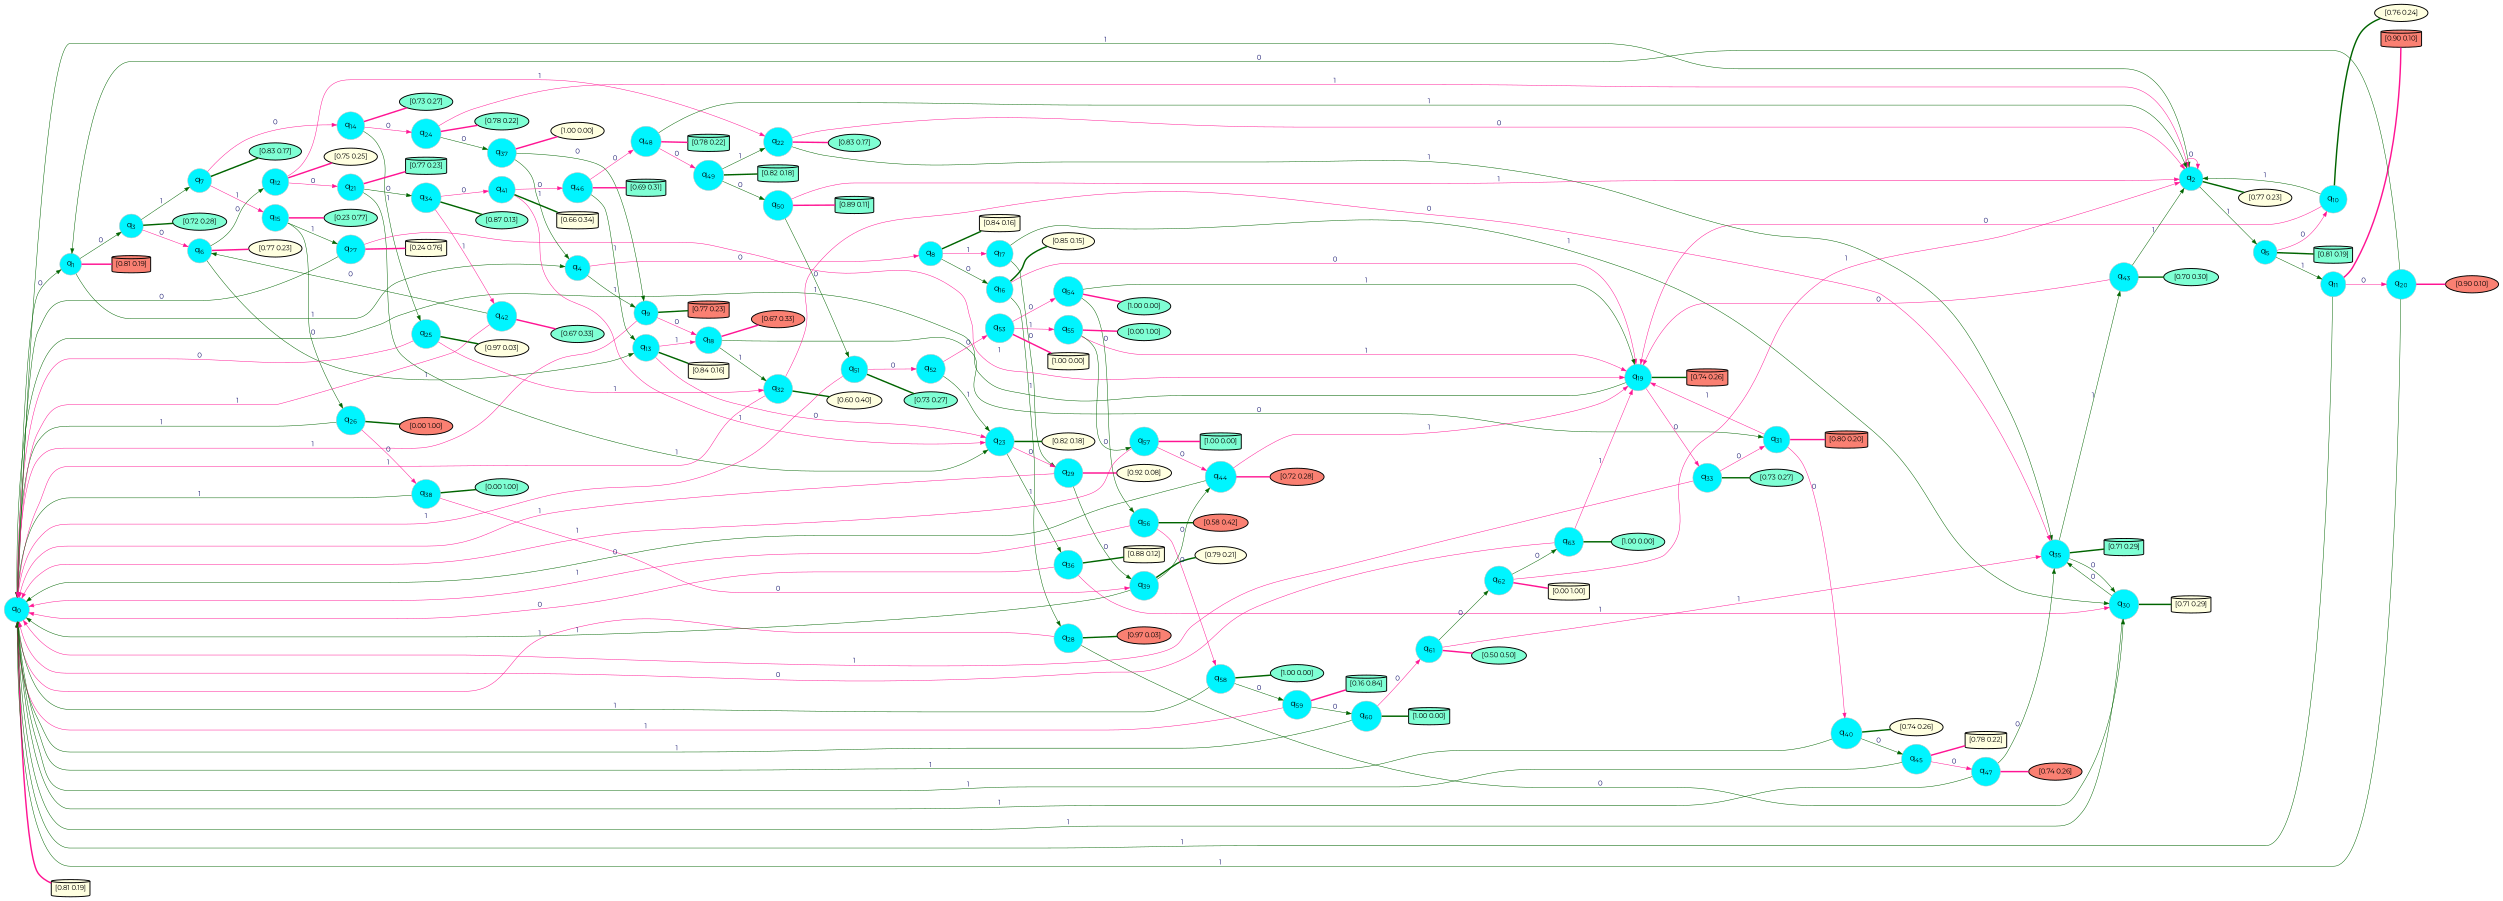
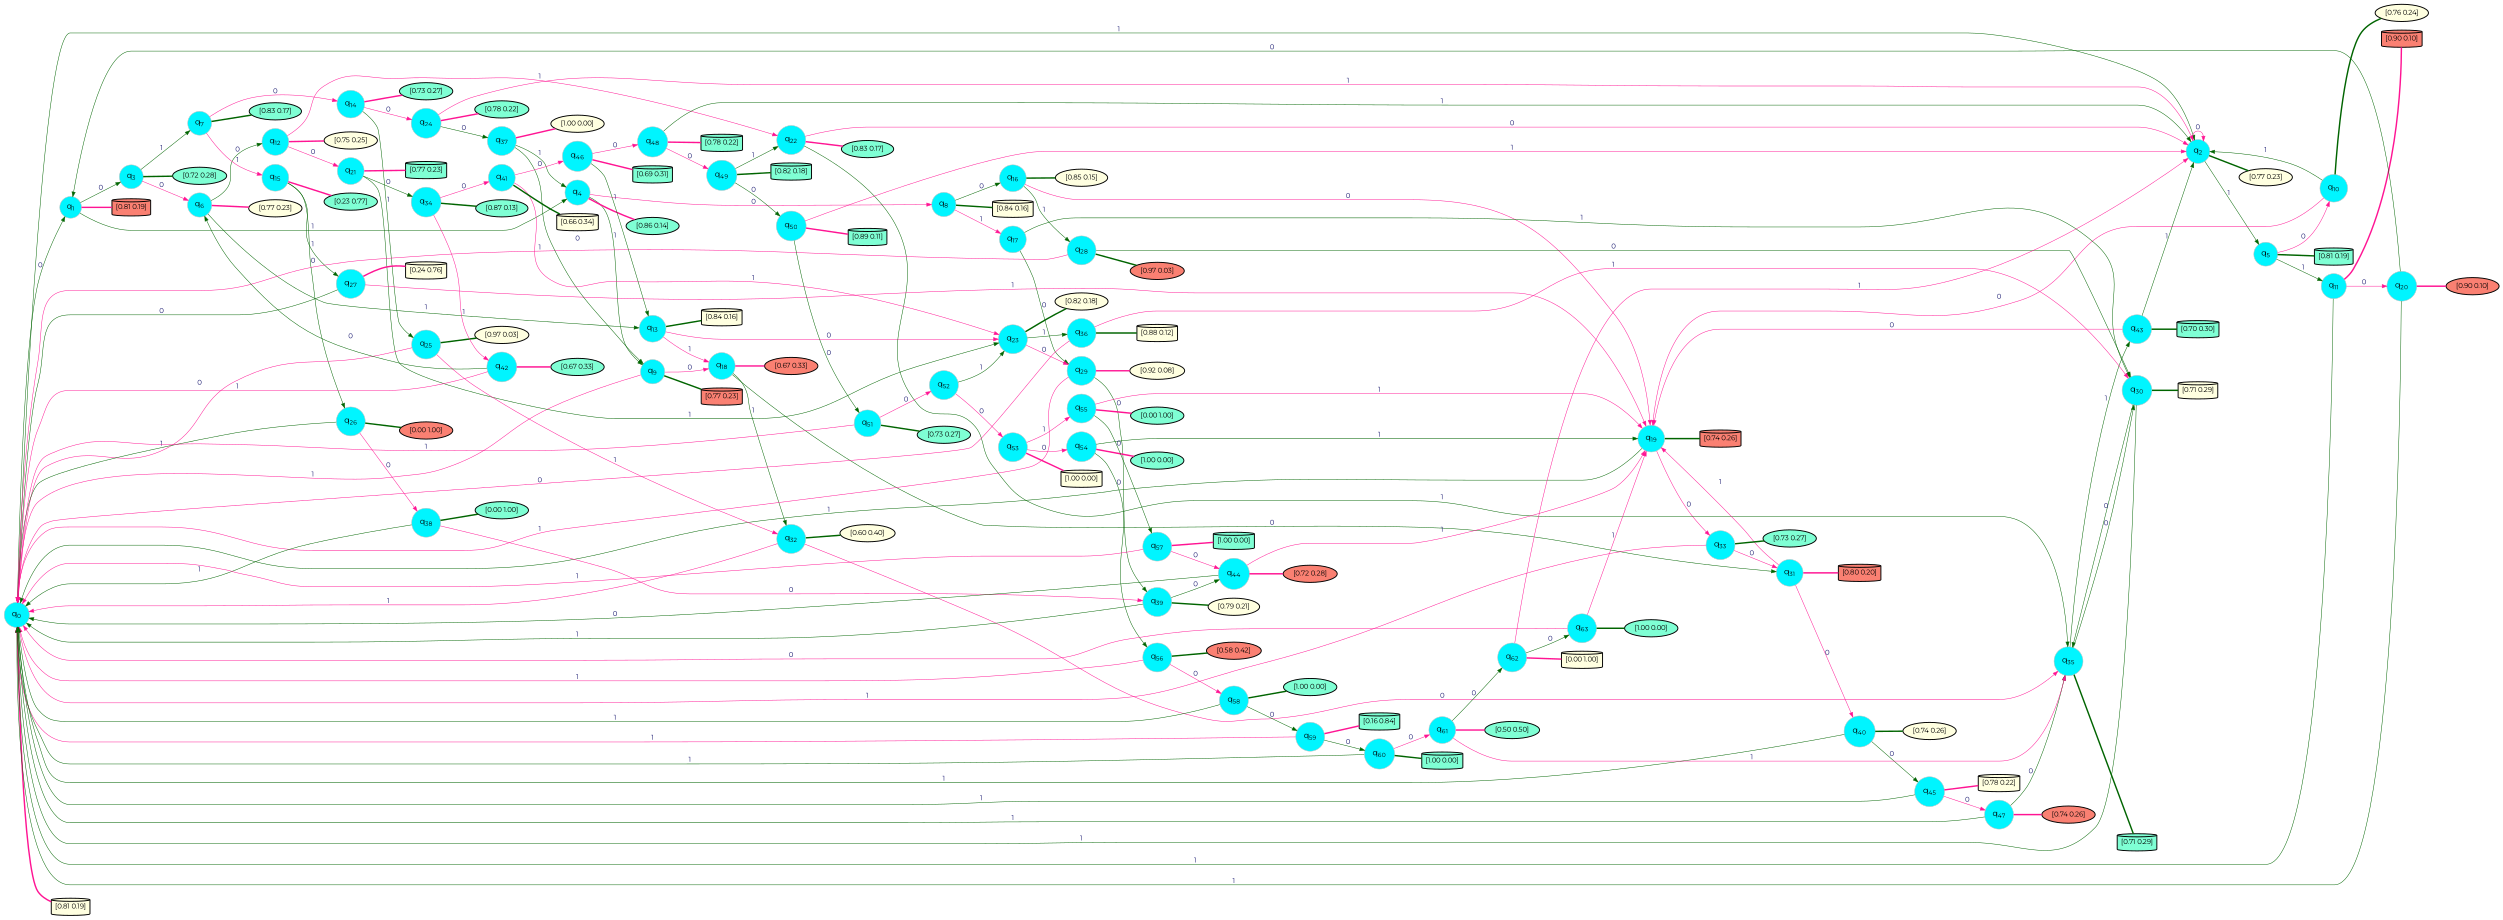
none -> (653, 226)
(2191, 277) -> (2198, 329)
